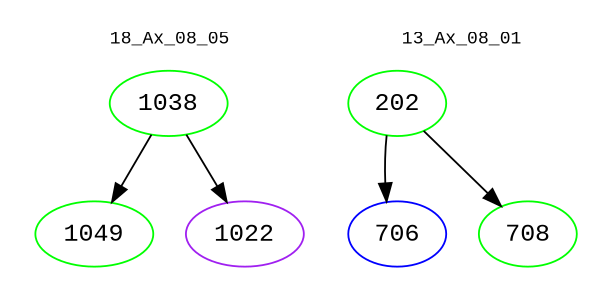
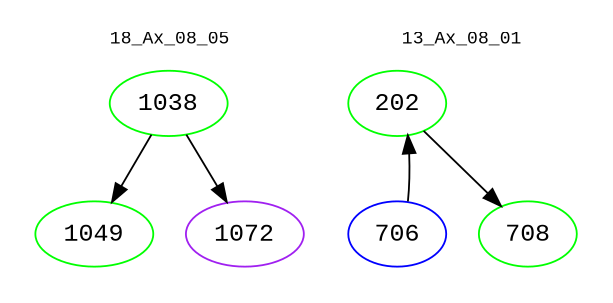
(385, 159) -> (409, 178)
(245, 234) -> (245, 234)
